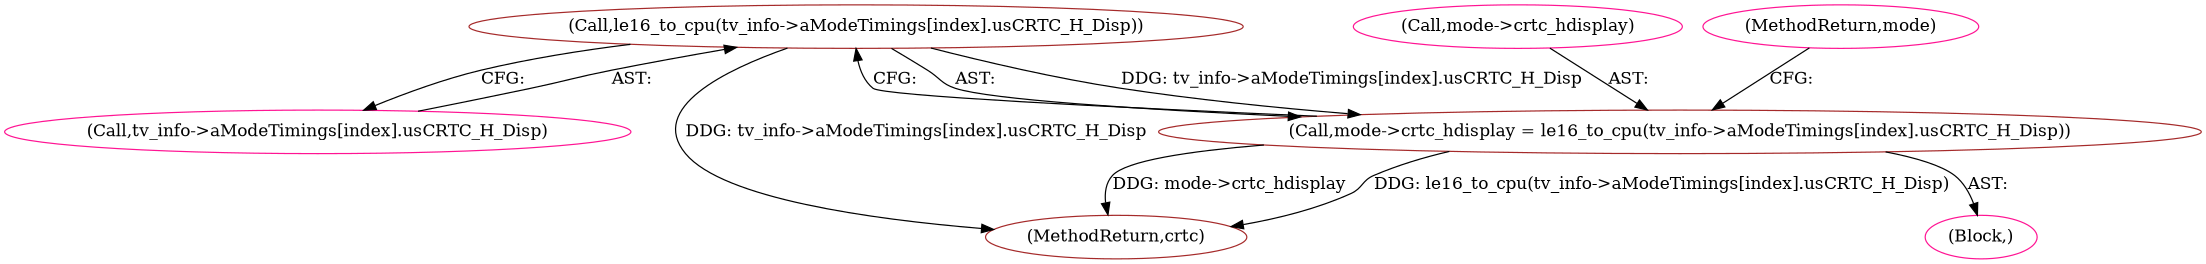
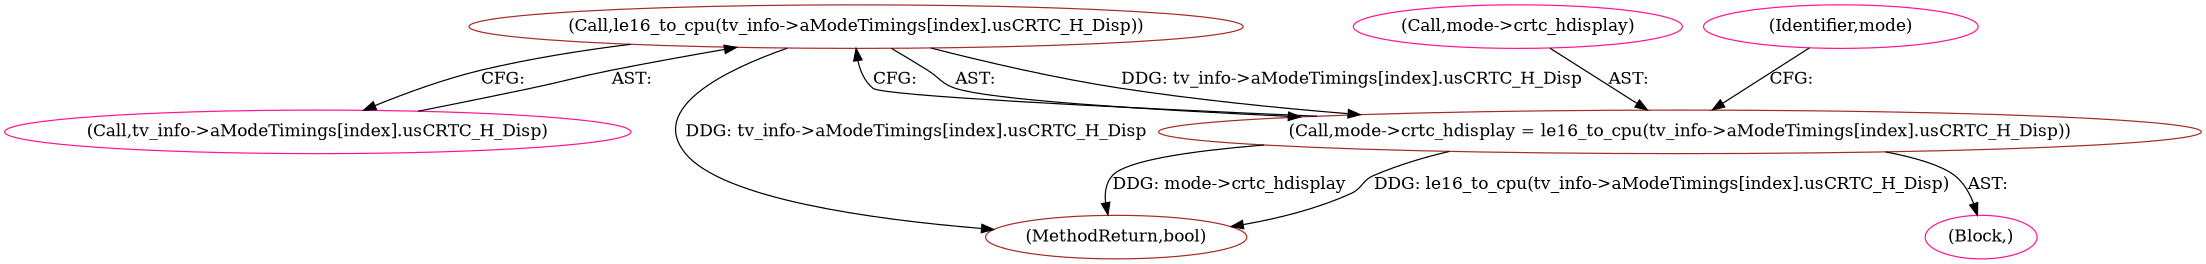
(1841, 27) -> (1841, 27)
(1116, 237) -> (1116, 237)
